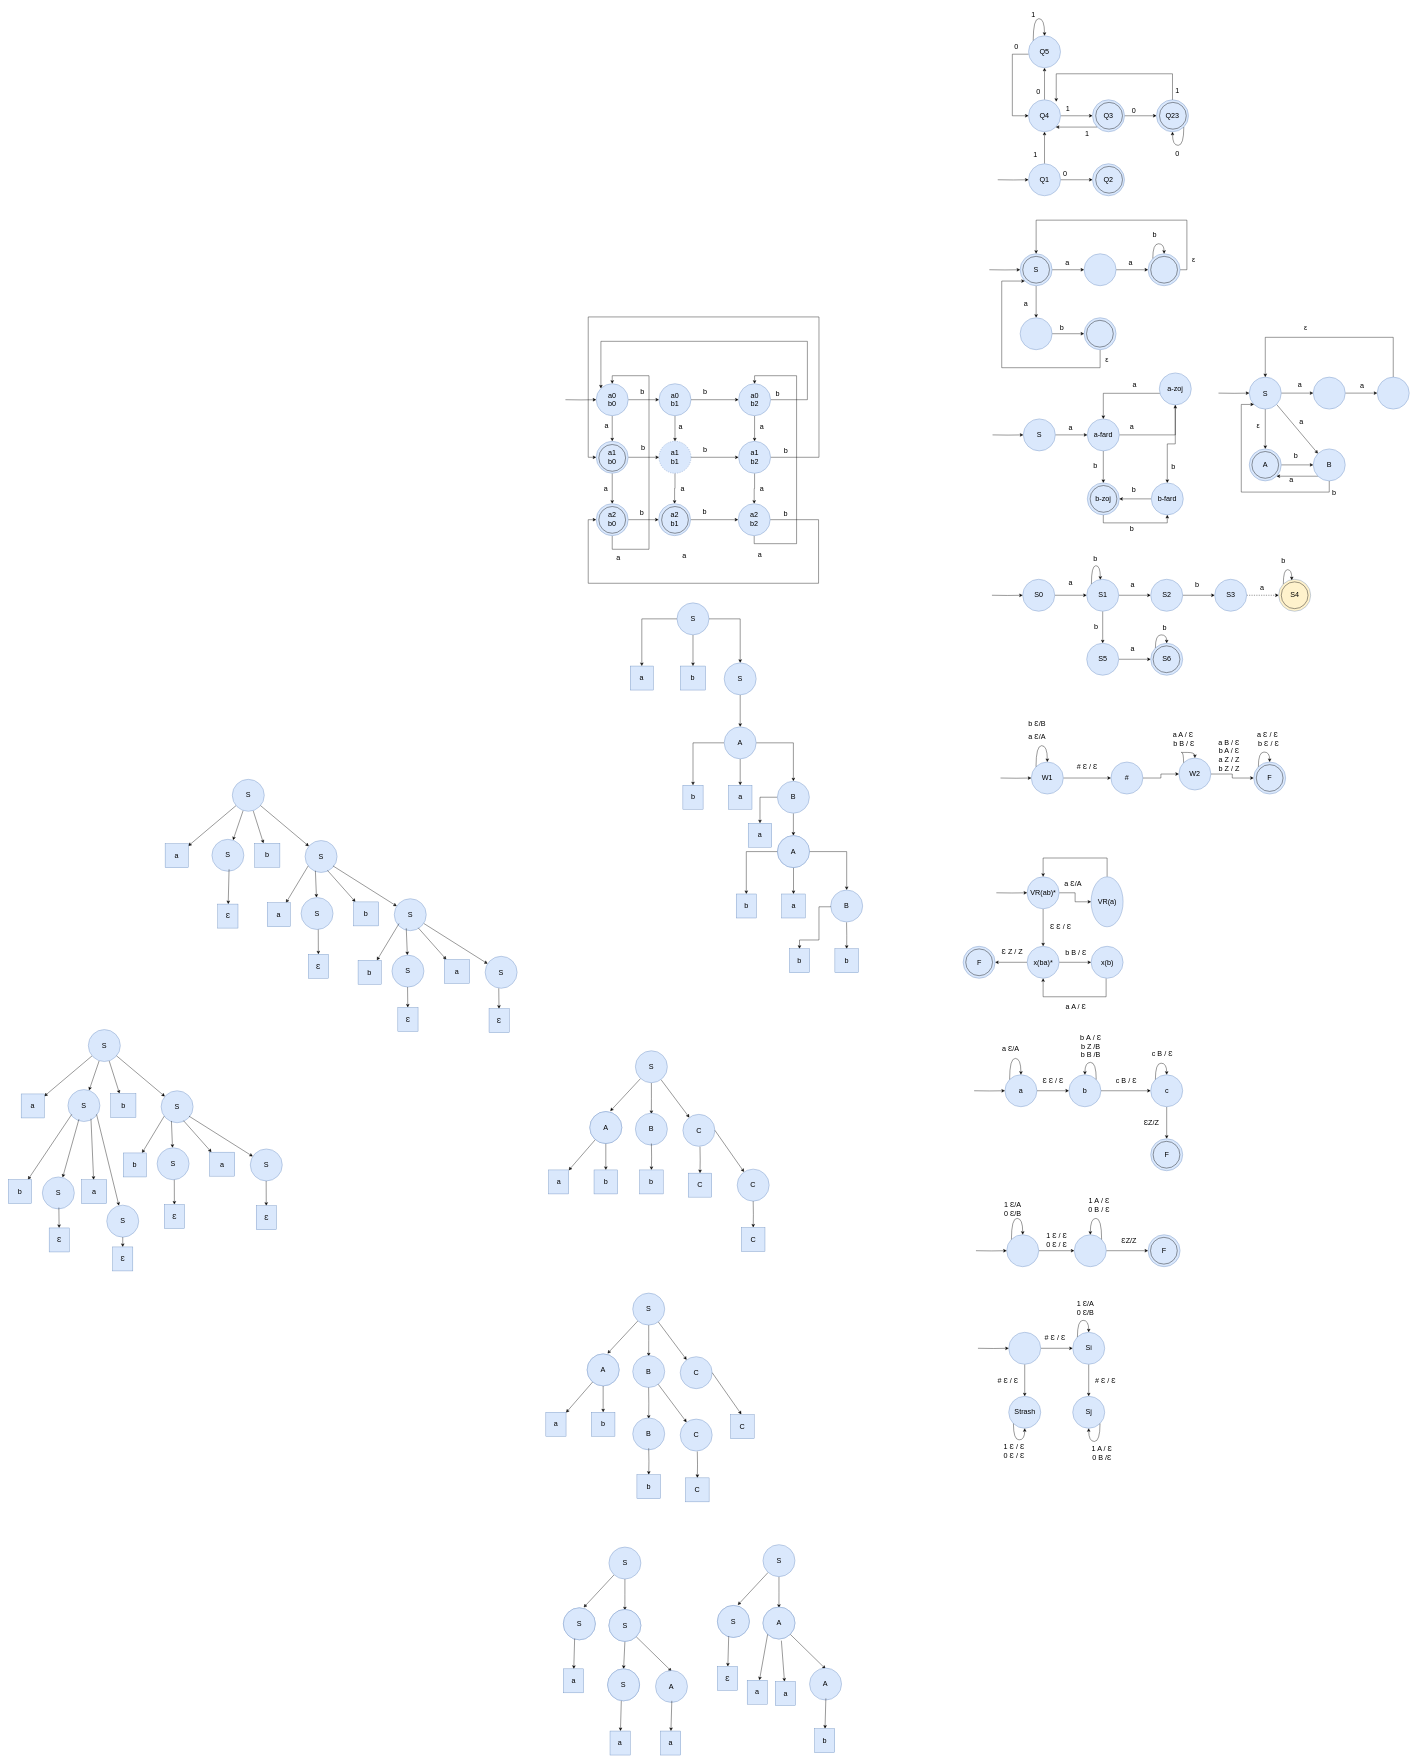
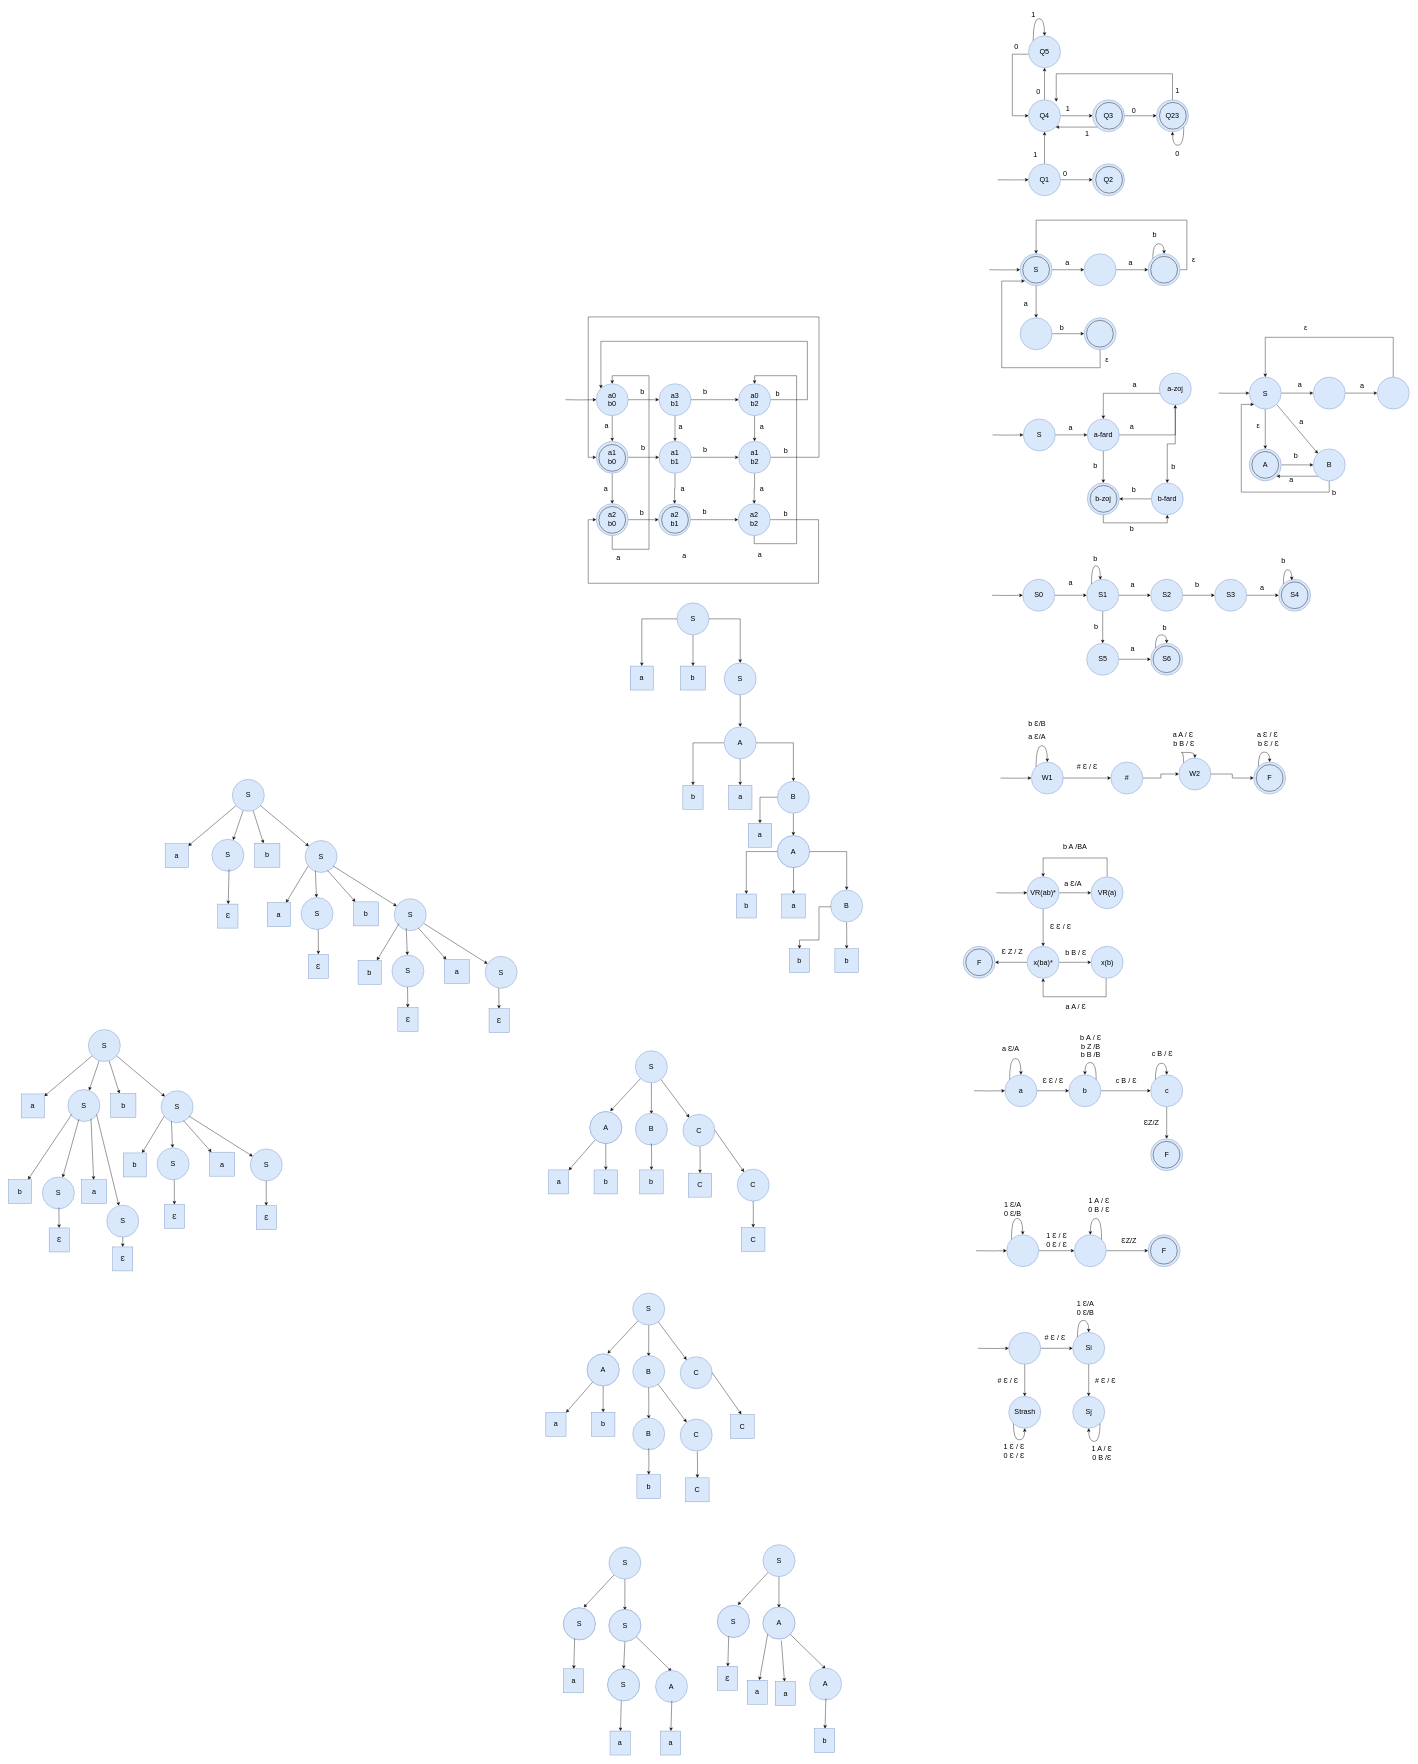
(675, 400) -> (675, 400)
(675, 457) -> (675, 457)
(1261, 595) -> (1261, 595)
(1295, 595) -> (1295, 595)
(1229, 756) -> none
none -> (1075, 847)
(1107, 902) -> (1107, 893)
